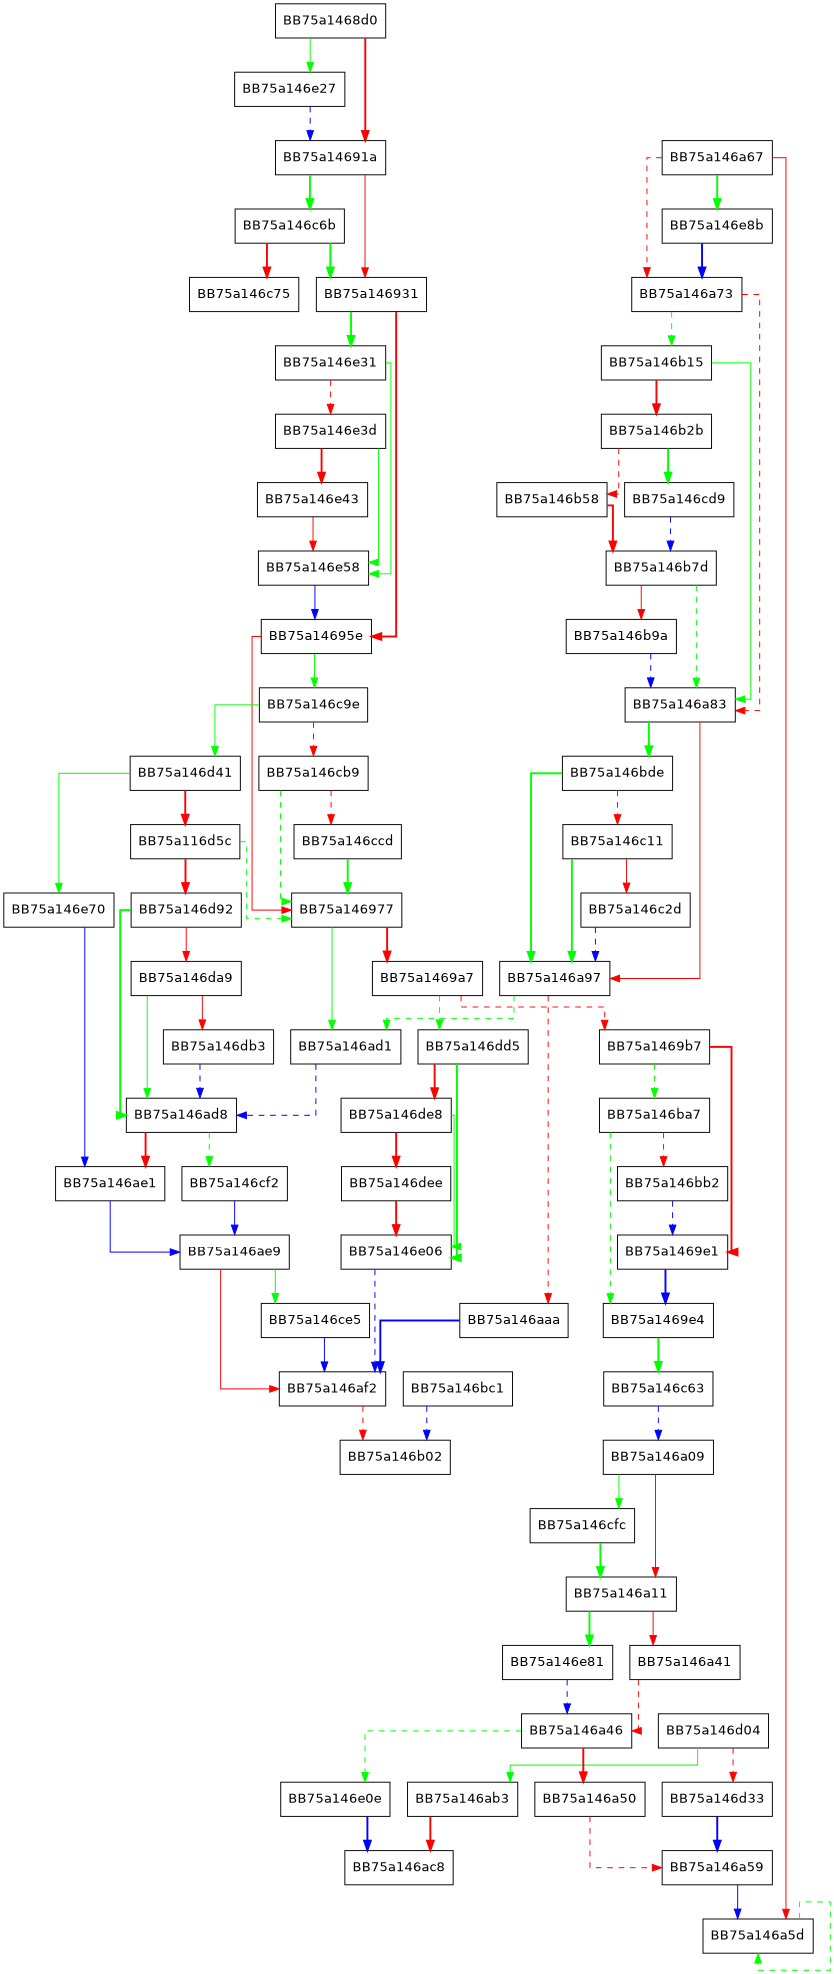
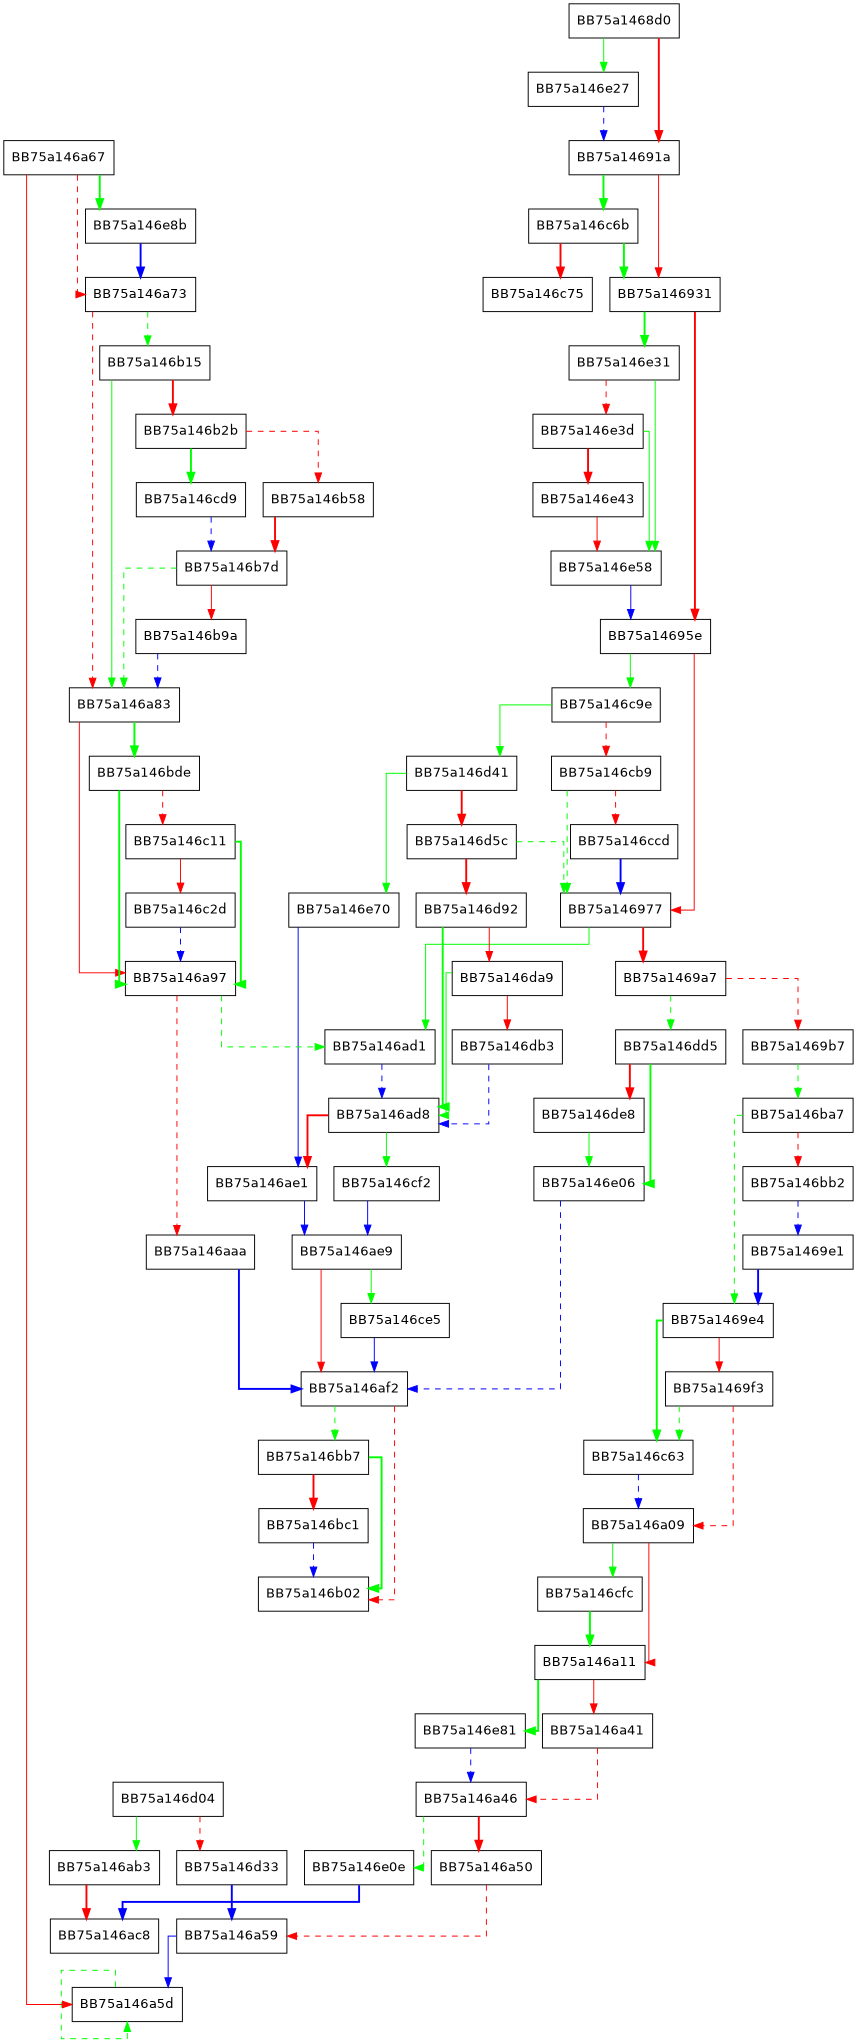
(185, 842) -> (462, 842)
(348, 871) -> (621, 871)
(732, 1139) -> none
(209, 1145) -> (386, 1145)
(396, 1184) -> none
none -> (719, 1389)
none -> (314, 1457)
